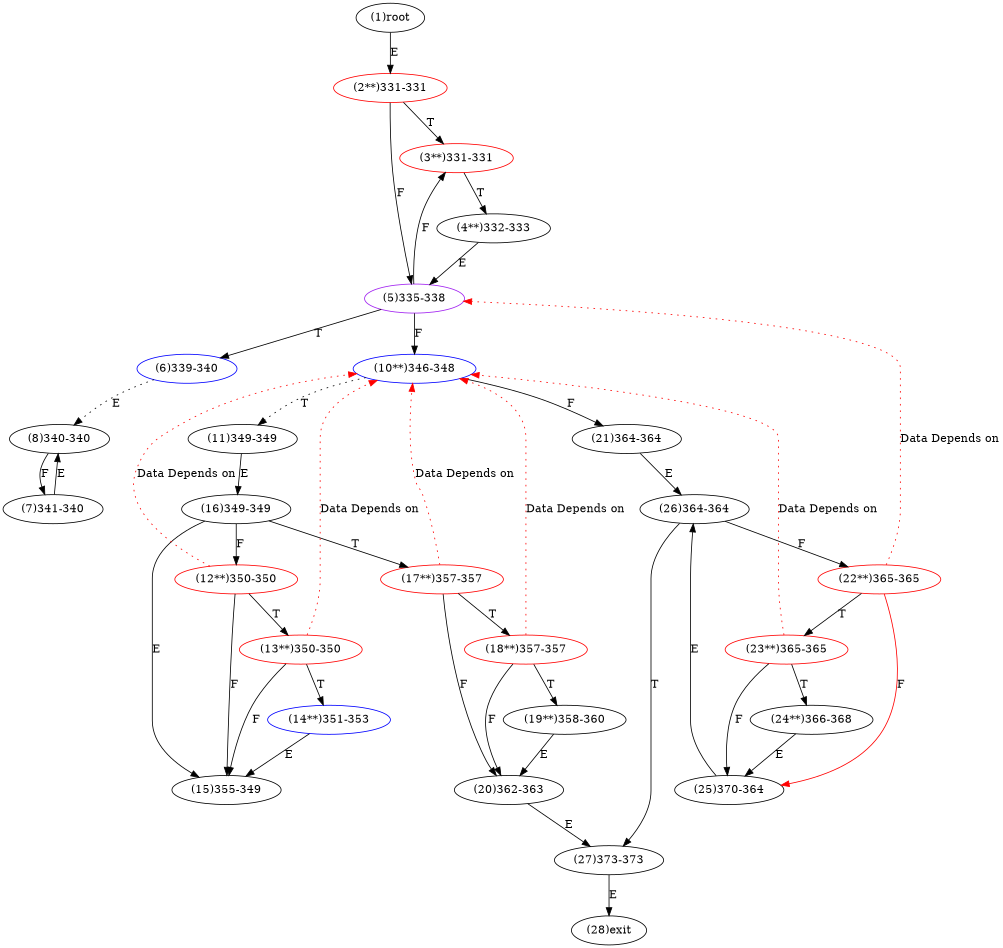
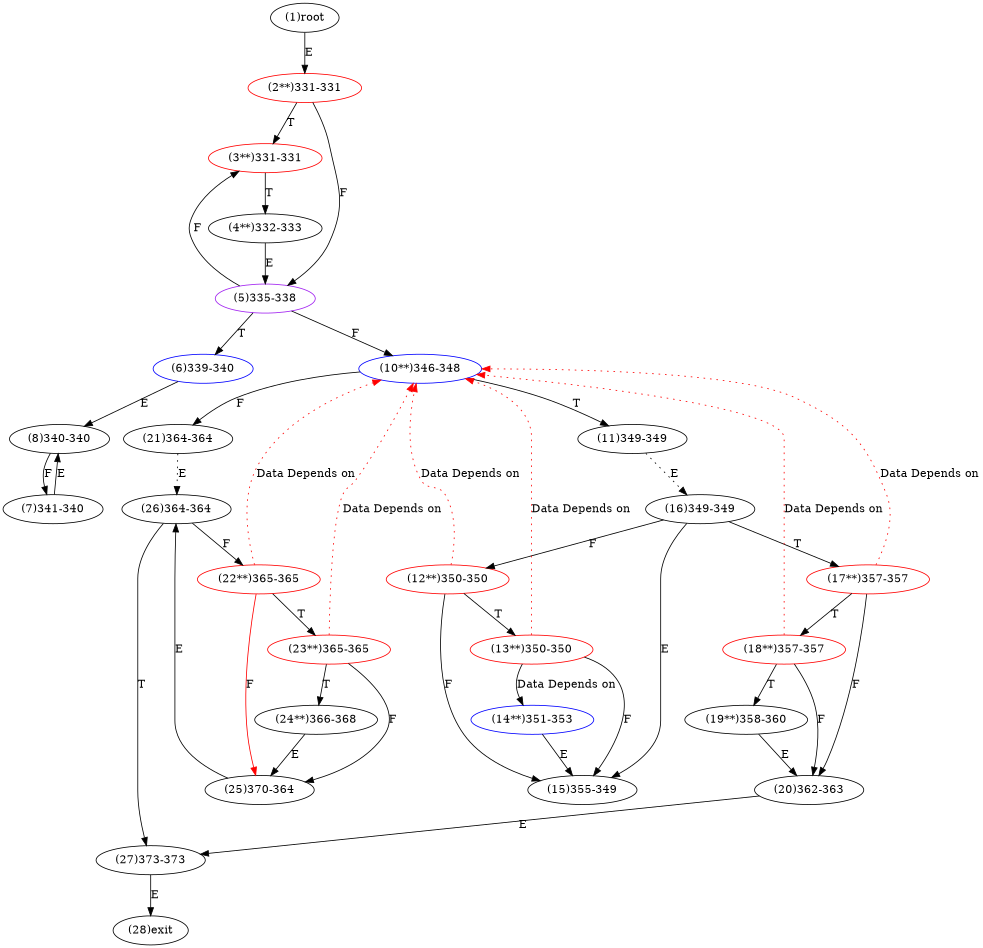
(790, 328) -> (270, 448)
(313, 393) -> (536, 396)
(115, 396) -> (135, 402)
(240, 470) -> (663, 471)
(658, 471) -> (177, 470)
(321, 685) -> (567, 685)
